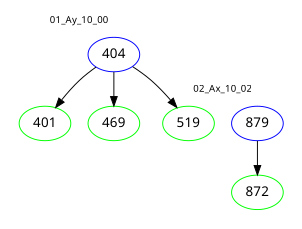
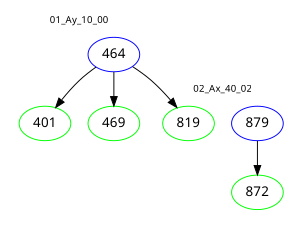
(114, 55) -> (114, 55)
(223, 89) -> (223, 89)
(189, 123) -> (189, 123)
